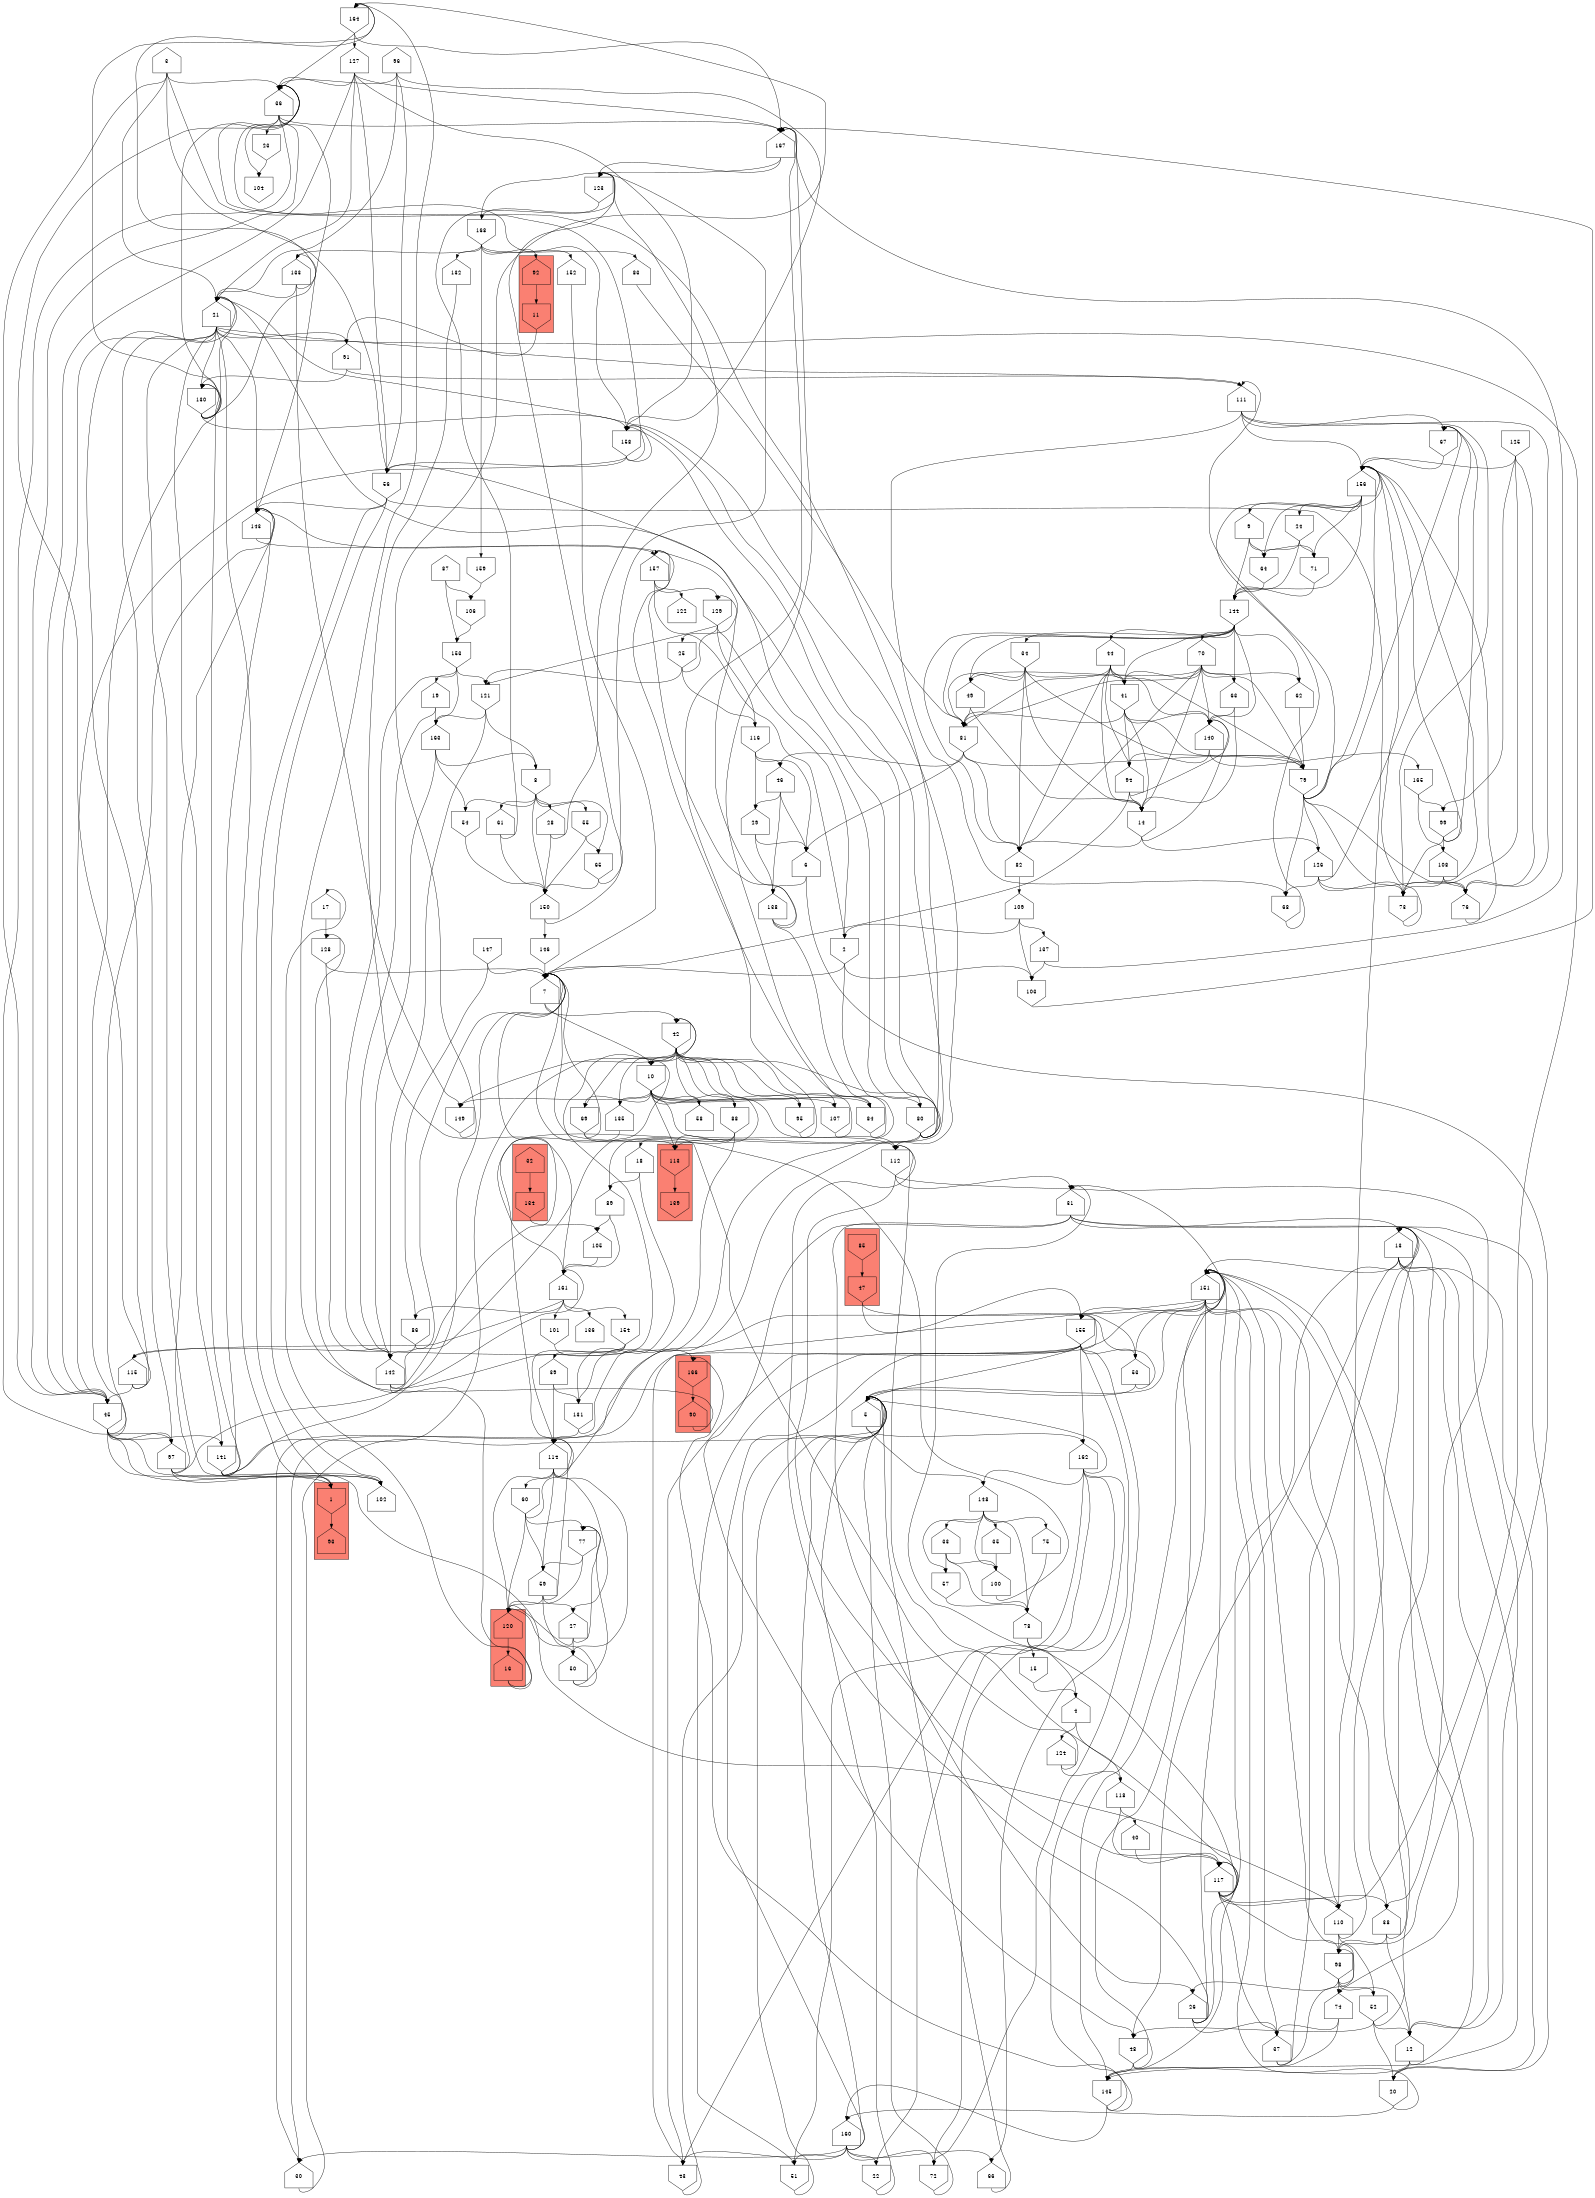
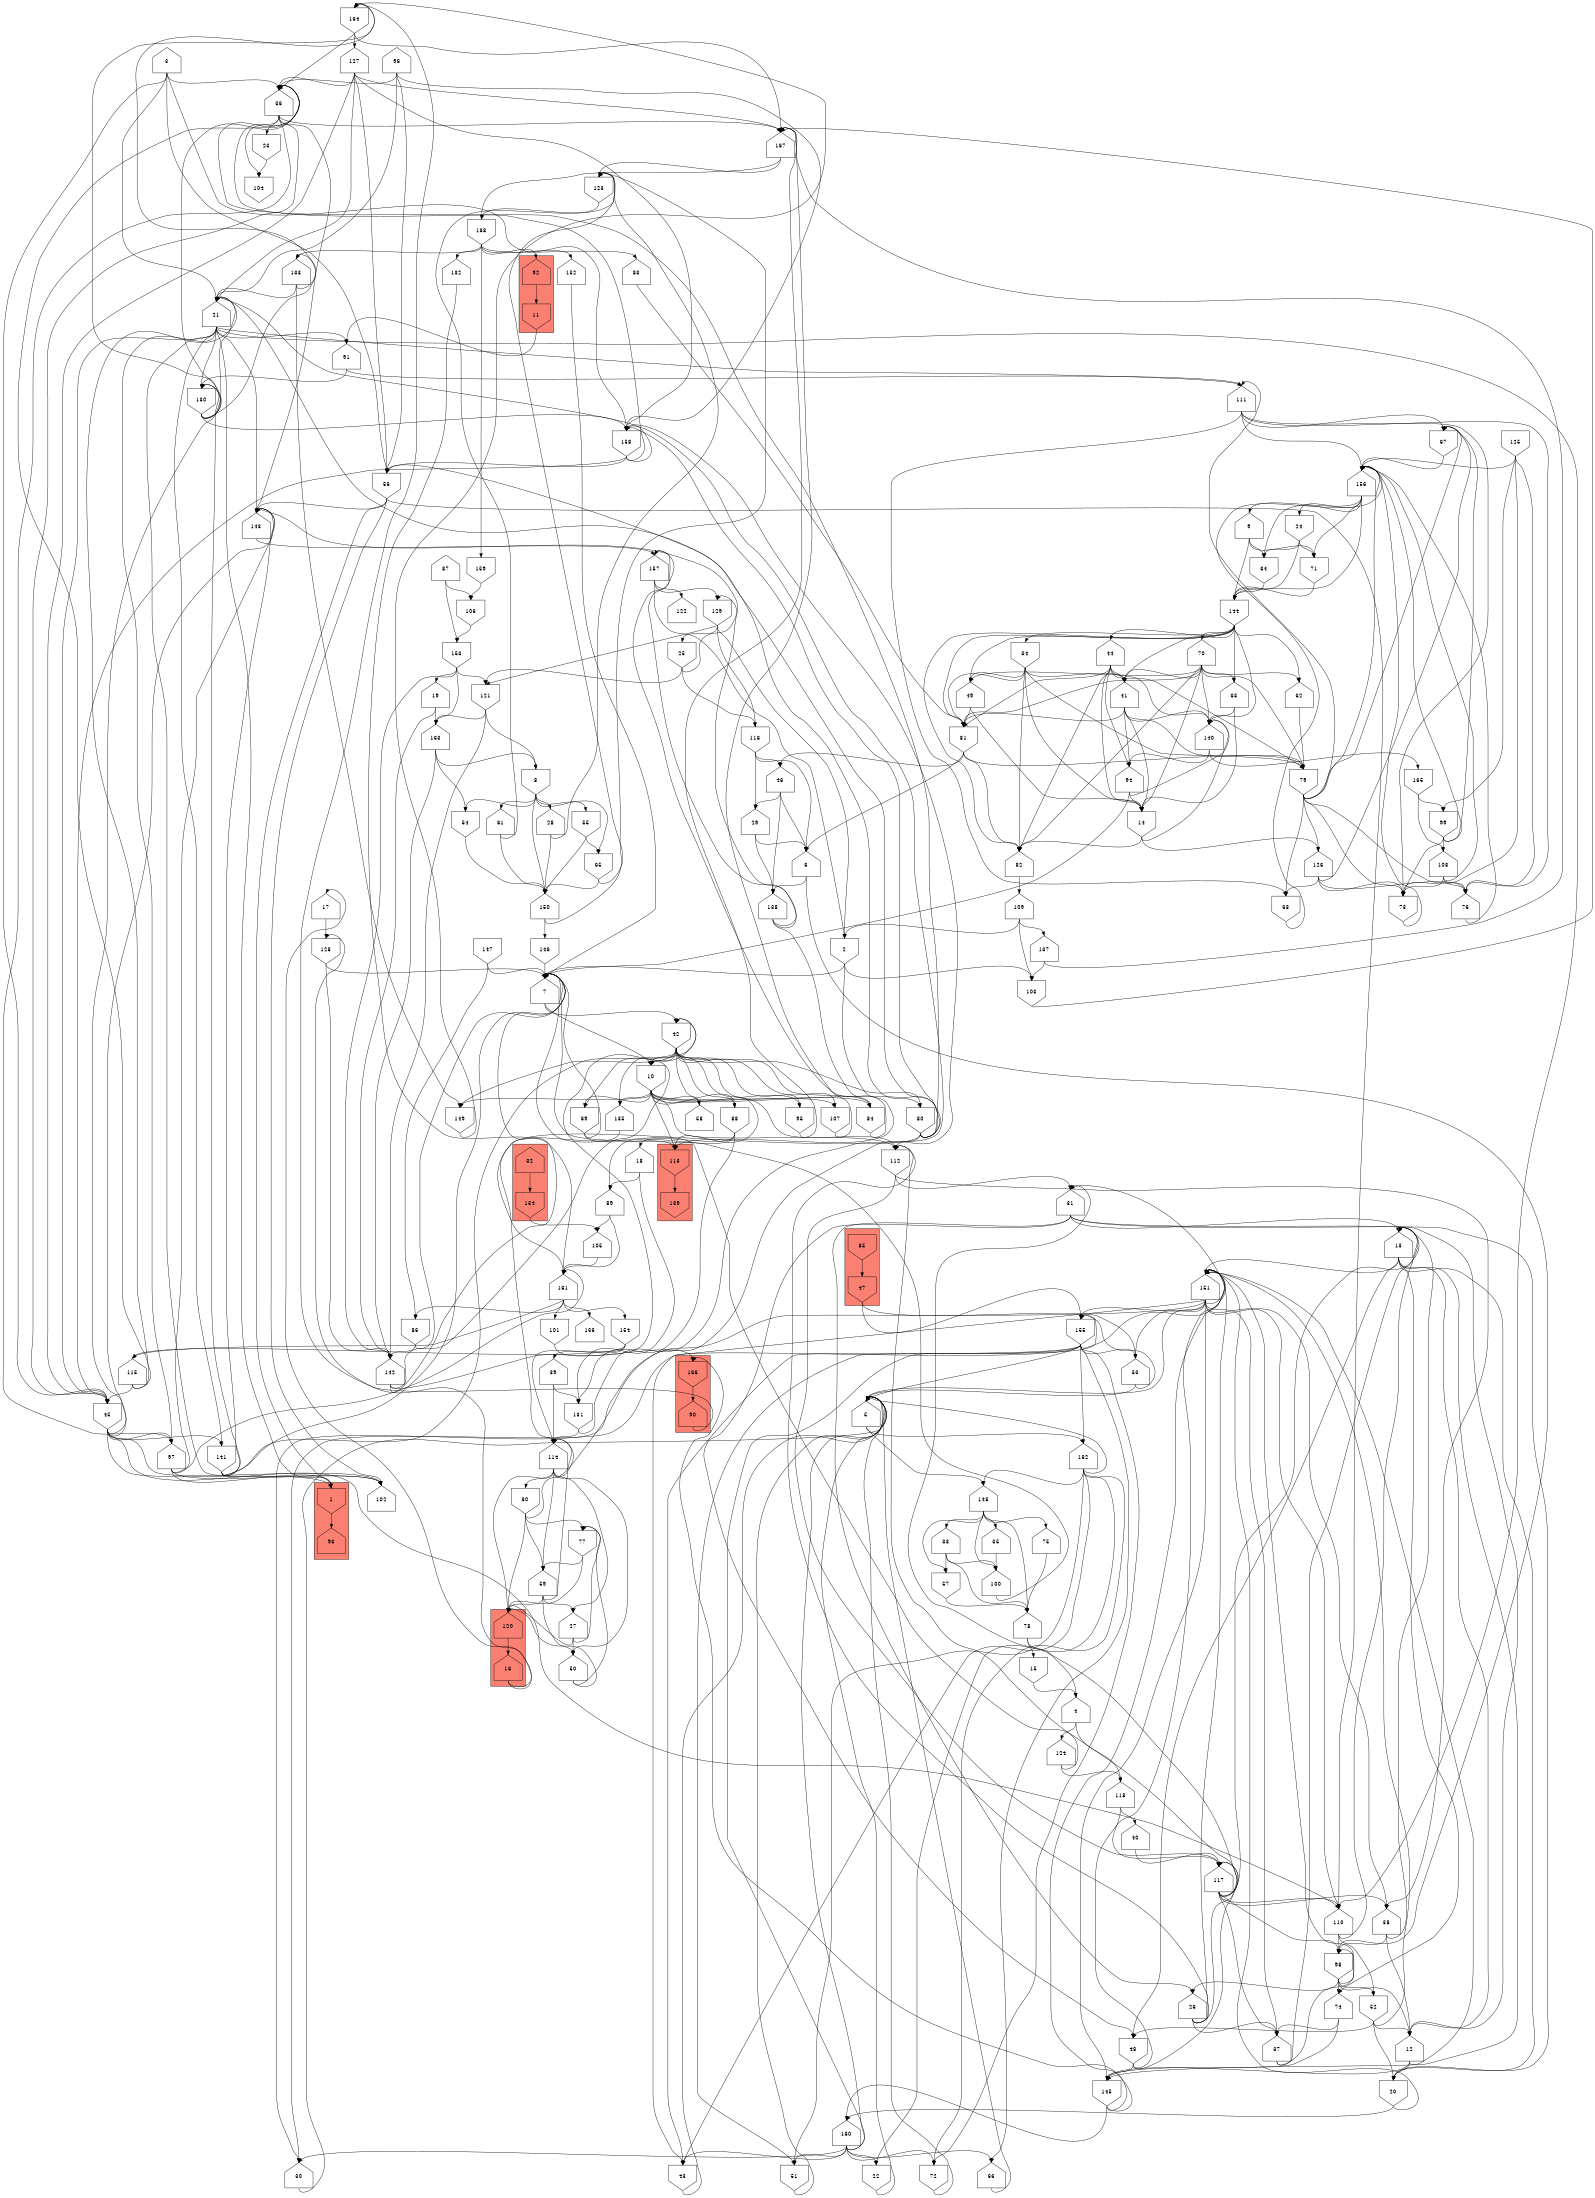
(1125, 696) -> (1125, 696)
